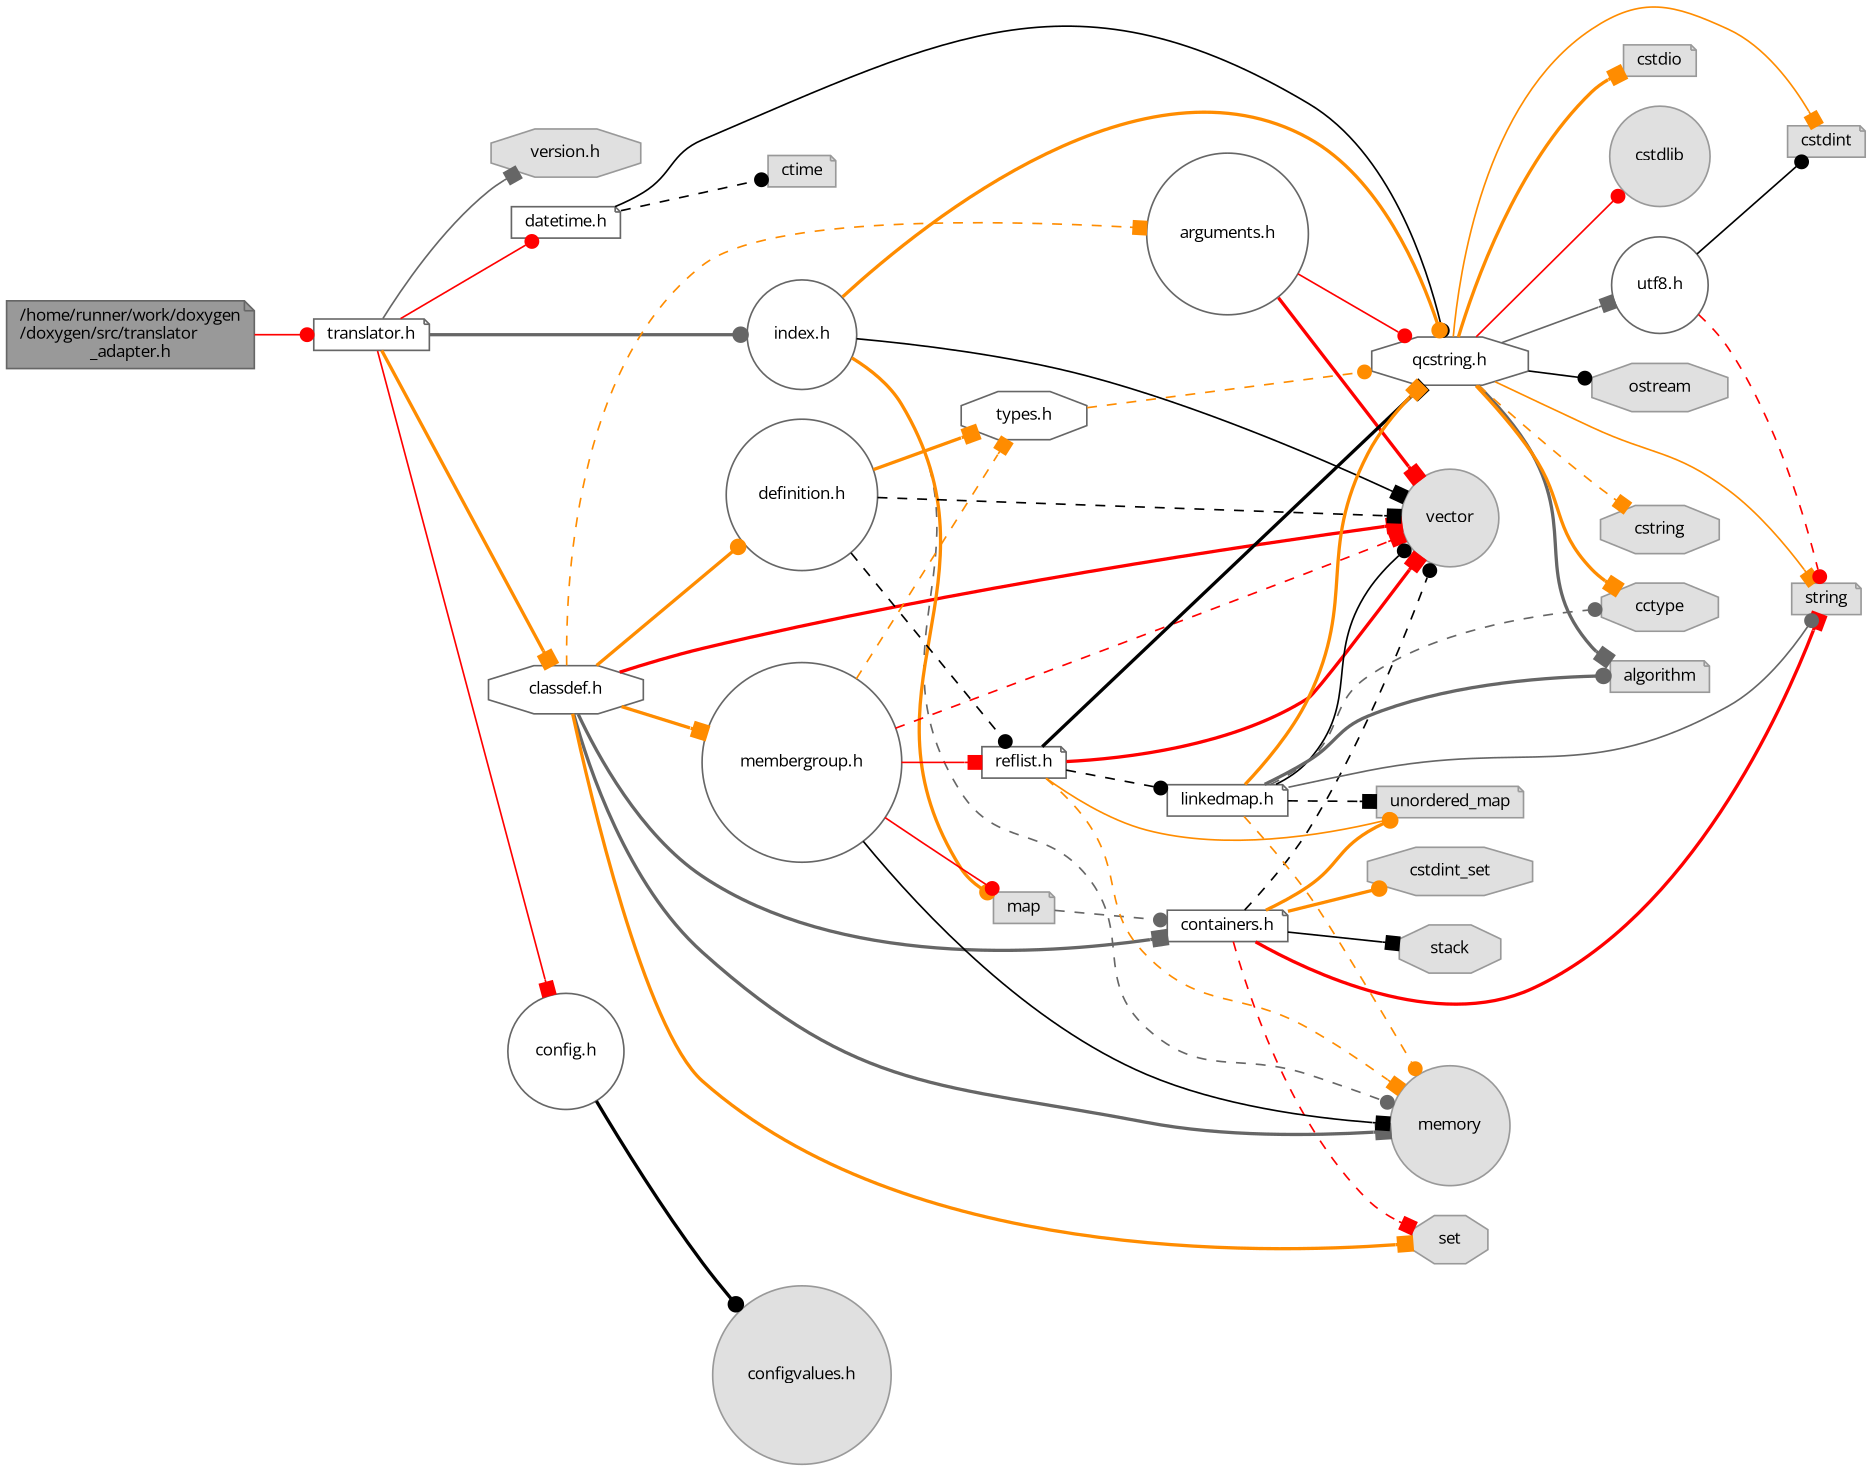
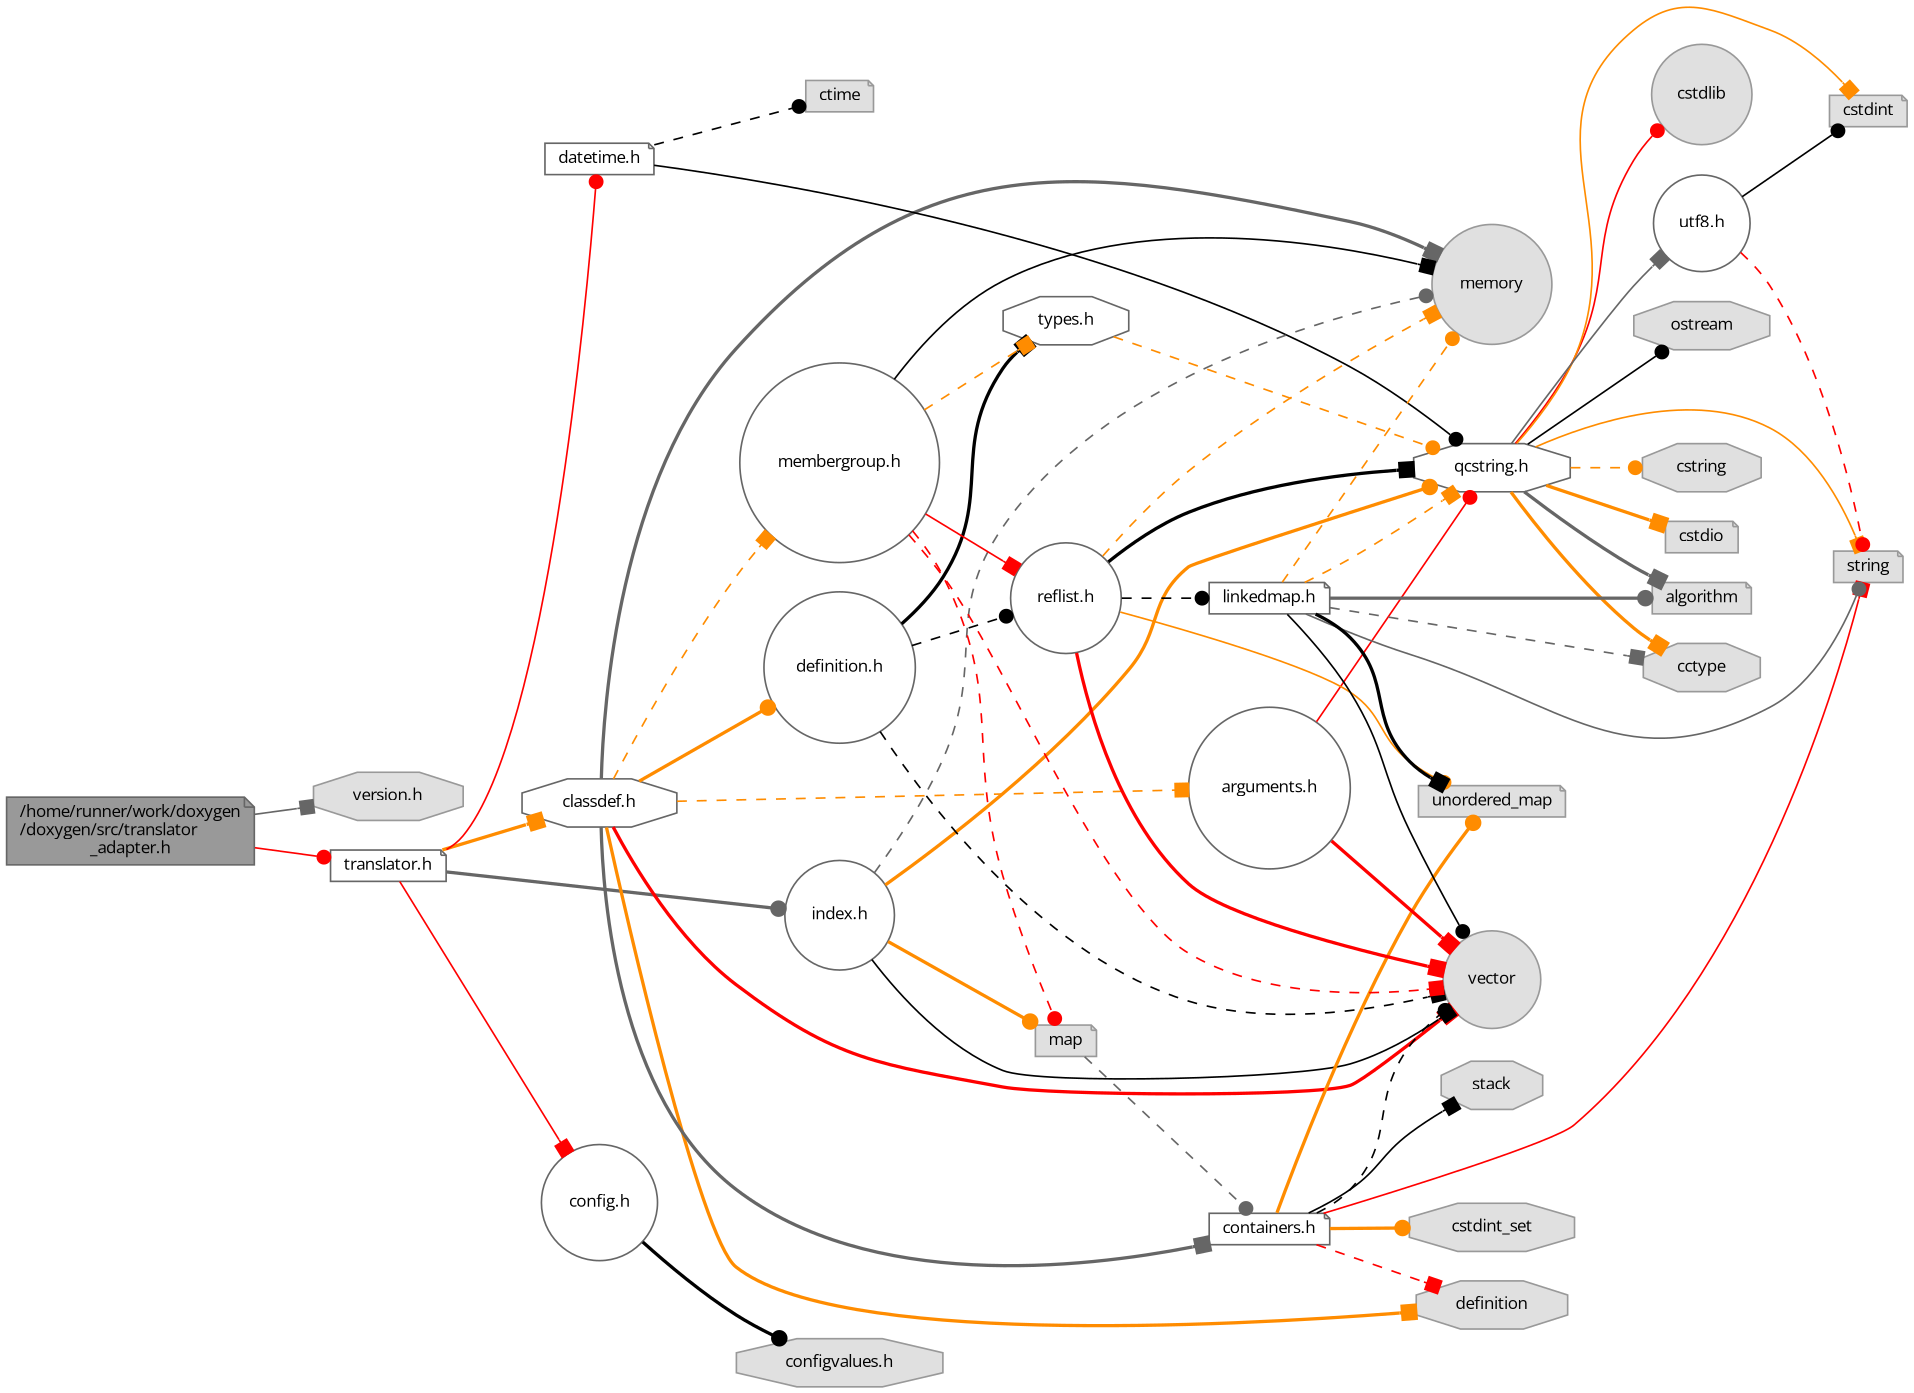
(437, 244) -> (276, 811)
(1545, 443) -> (1600, 468)
(913, 455) -> (971, 493)
(1336, 594) -> (1375, 544)
(1412, 652) -> (1478, 632)
(656, 717) -> (681, 660)
(1024, 762) -> (1066, 598)
(1313, 801) -> (1378, 692)
(936, 851) -> (985, 769)
(1605, 941) -> (1686, 997)
(1450, 1240) -> (1492, 1305)
(802, 1375) -> (840, 1363)
